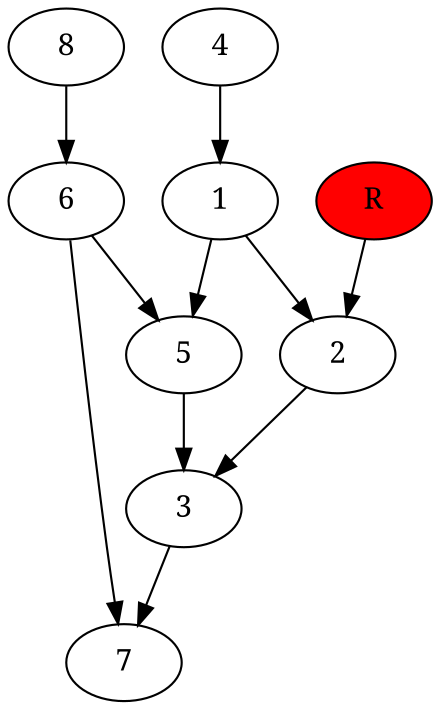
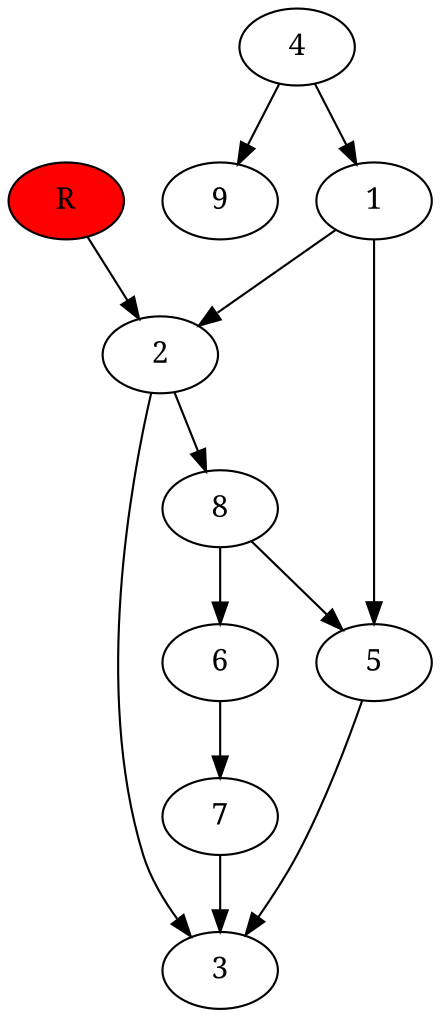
none -> (220, 201)
(118, 269) -> (289, 578)
none -> (186, 422)
(158, 576) -> (220, 883)
